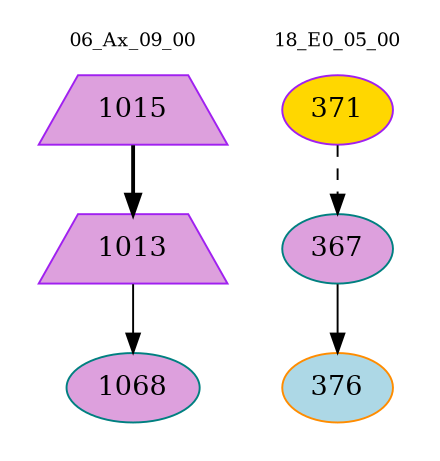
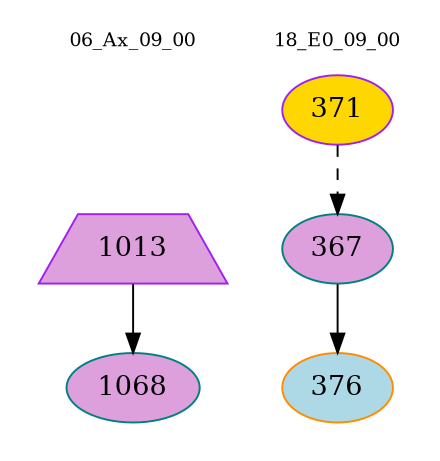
(338, 41) -> (338, 41)
(133, 110) -> none
